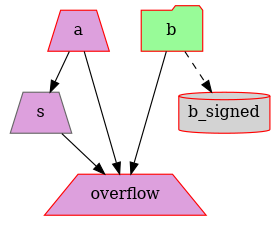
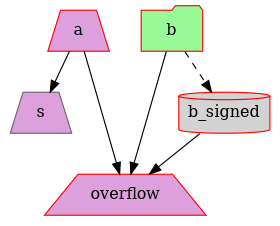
(79, 150) -> (179, 150)
